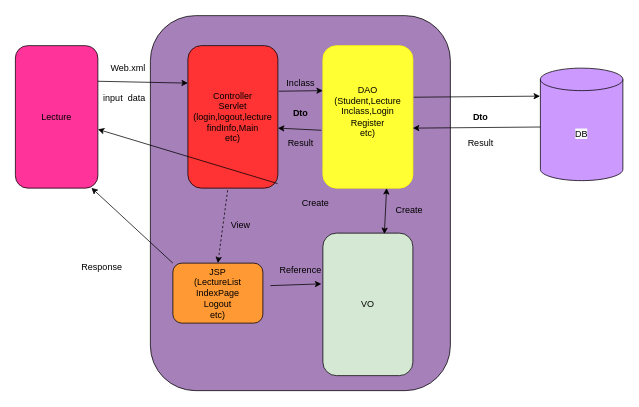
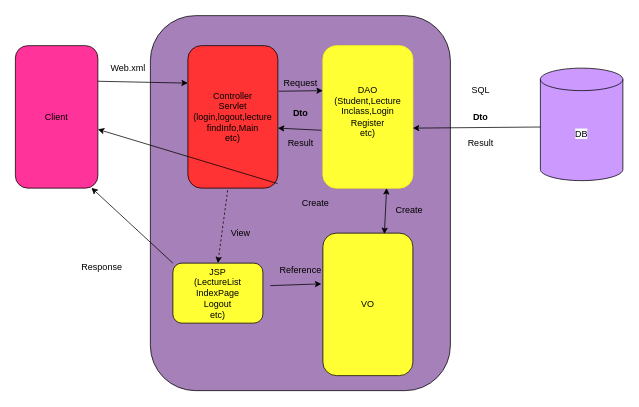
(301, 83) -> (301, 83)
none -> (480, 90)
(495, 96) -> none
(124, 98) -> none
(57, 117) -> (57, 117)
(240, 225) -> (240, 233)
(218, 293) -> (218, 293)
(368, 304) -> (368, 304)
